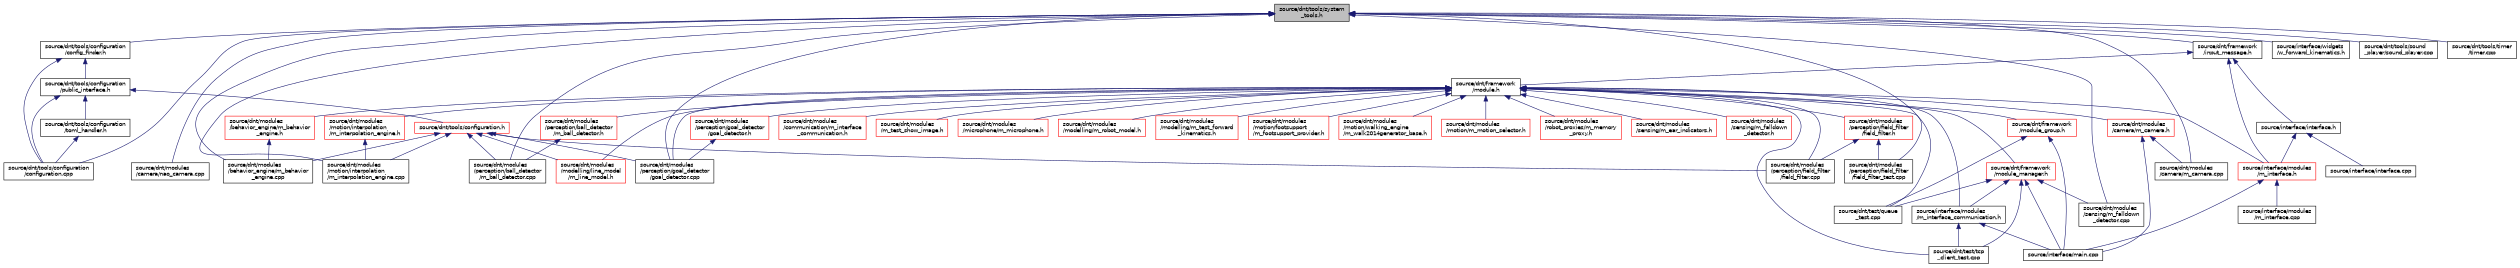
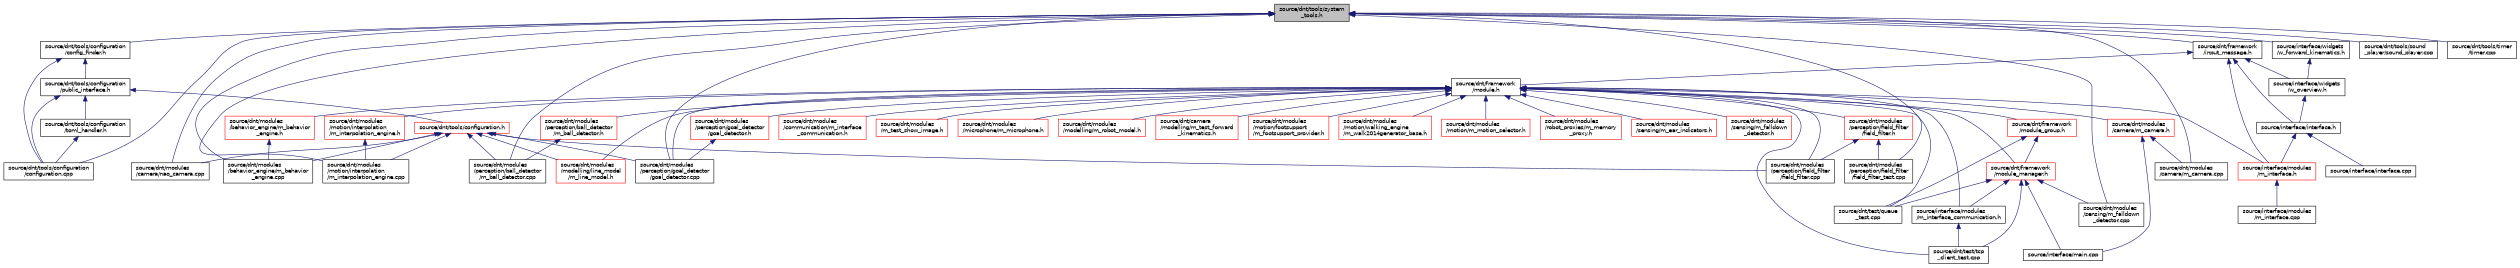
none -> (2307, 87)
(1197, 128) -> (1197, 128)
none -> (319, 149)
(2066, 197) -> (2030, 152)
(2175, 223) -> none
(2018, 237) -> none
